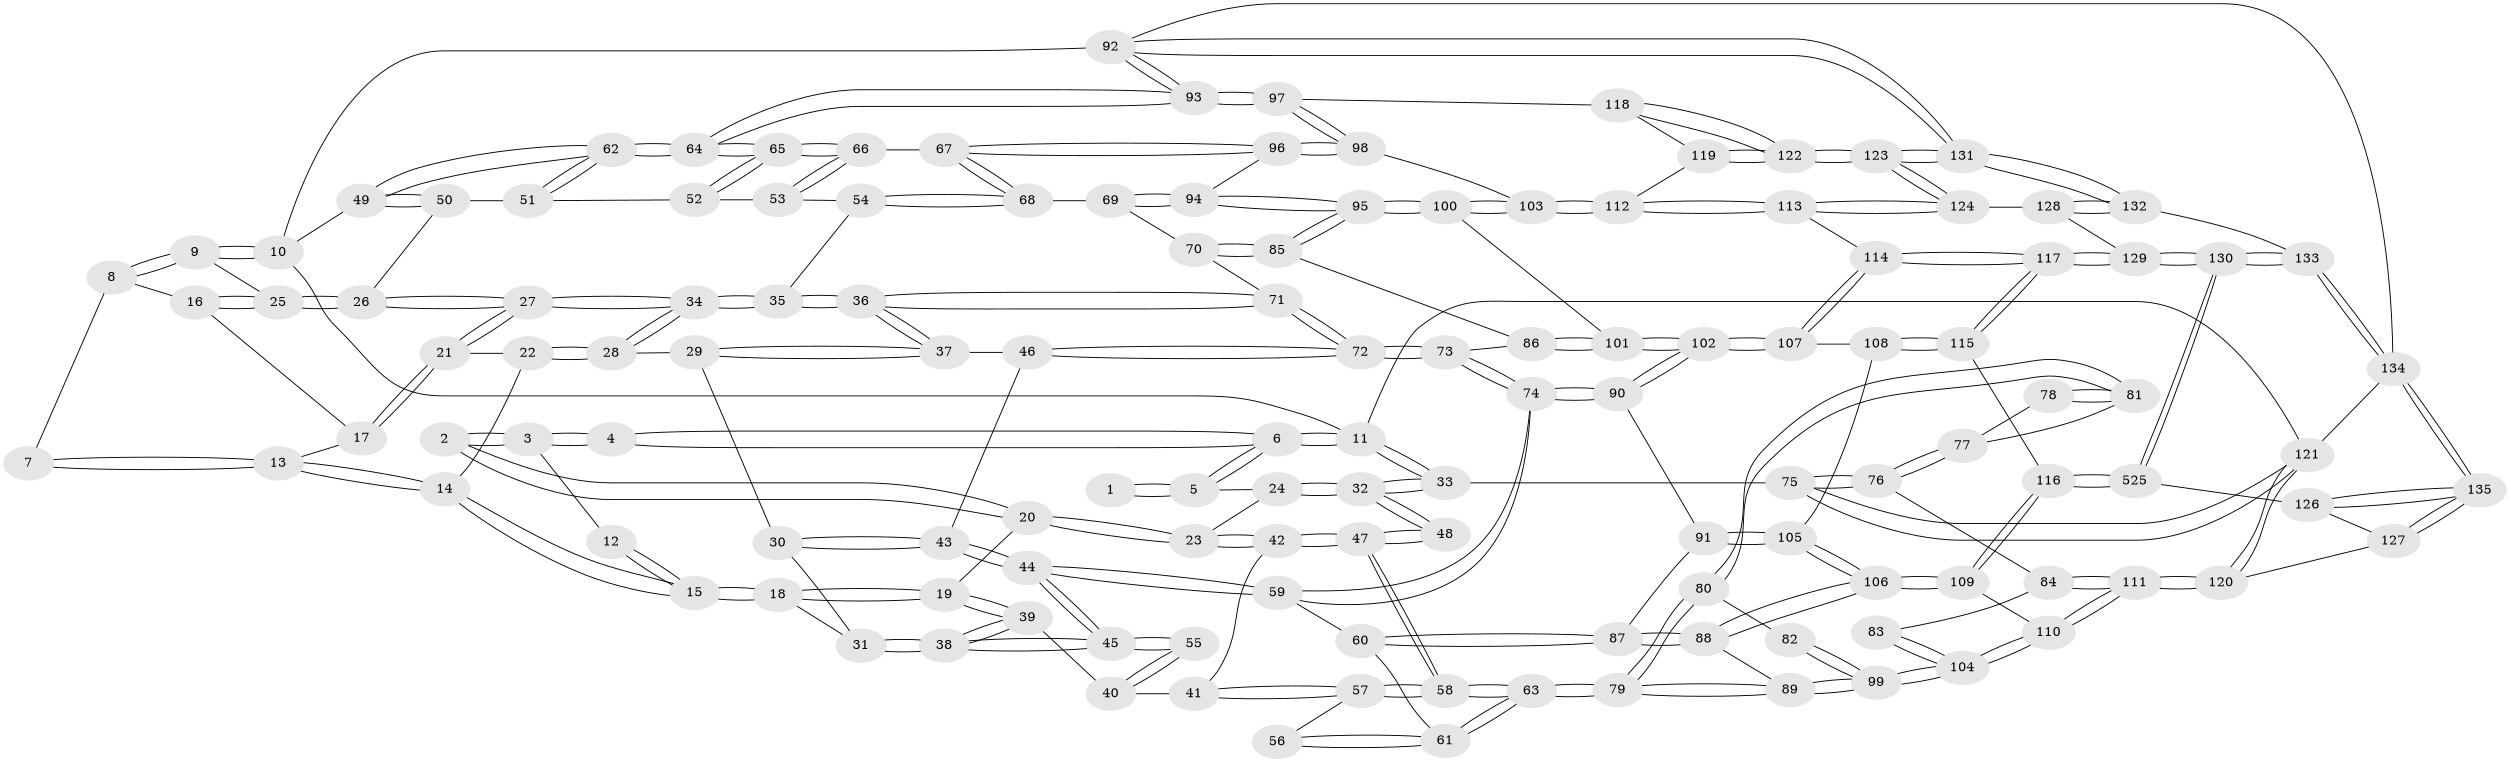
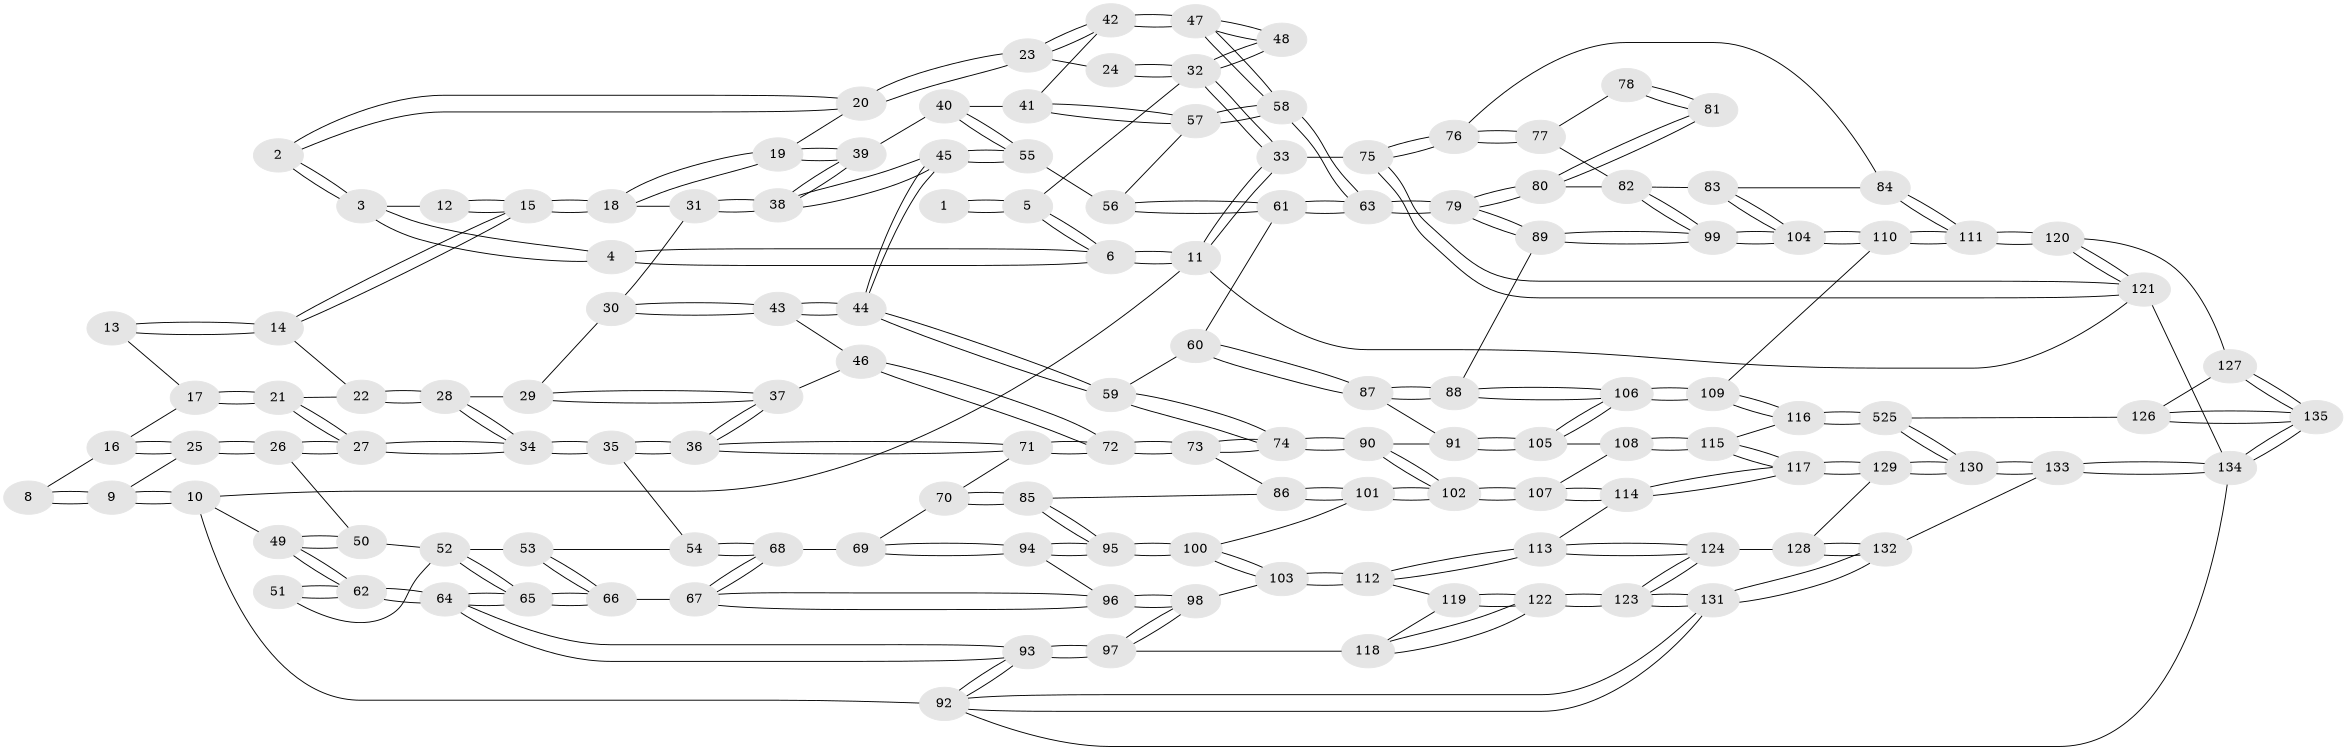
none -> (1069, 182)
none -> (1670, 187)
(487, 201) -> (403, 546)
(2052, 428) -> (1578, 158)
(29, 463) -> none
(1236, 490) -> (1112, 139)
